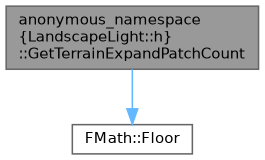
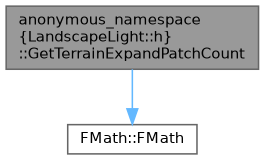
(132, 139) -> (132, 139)
